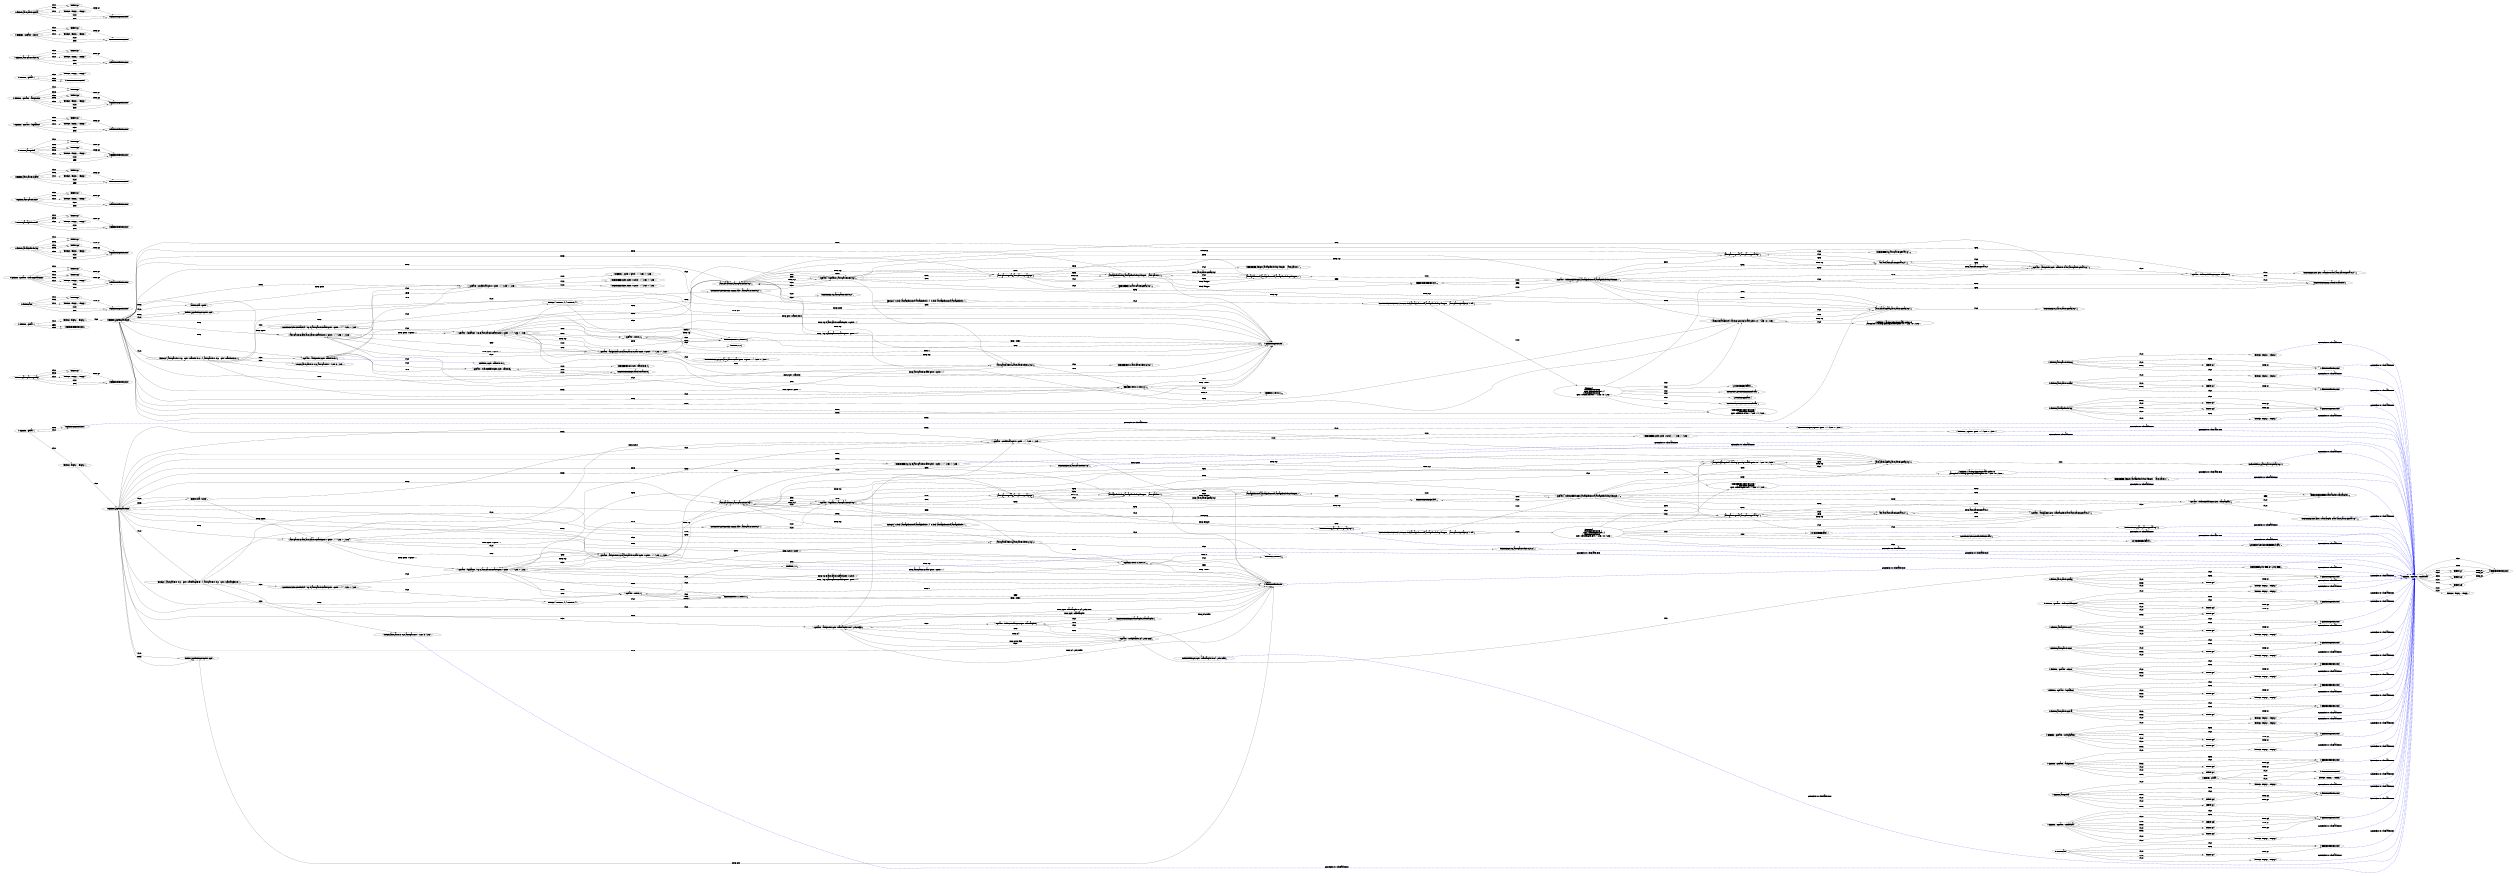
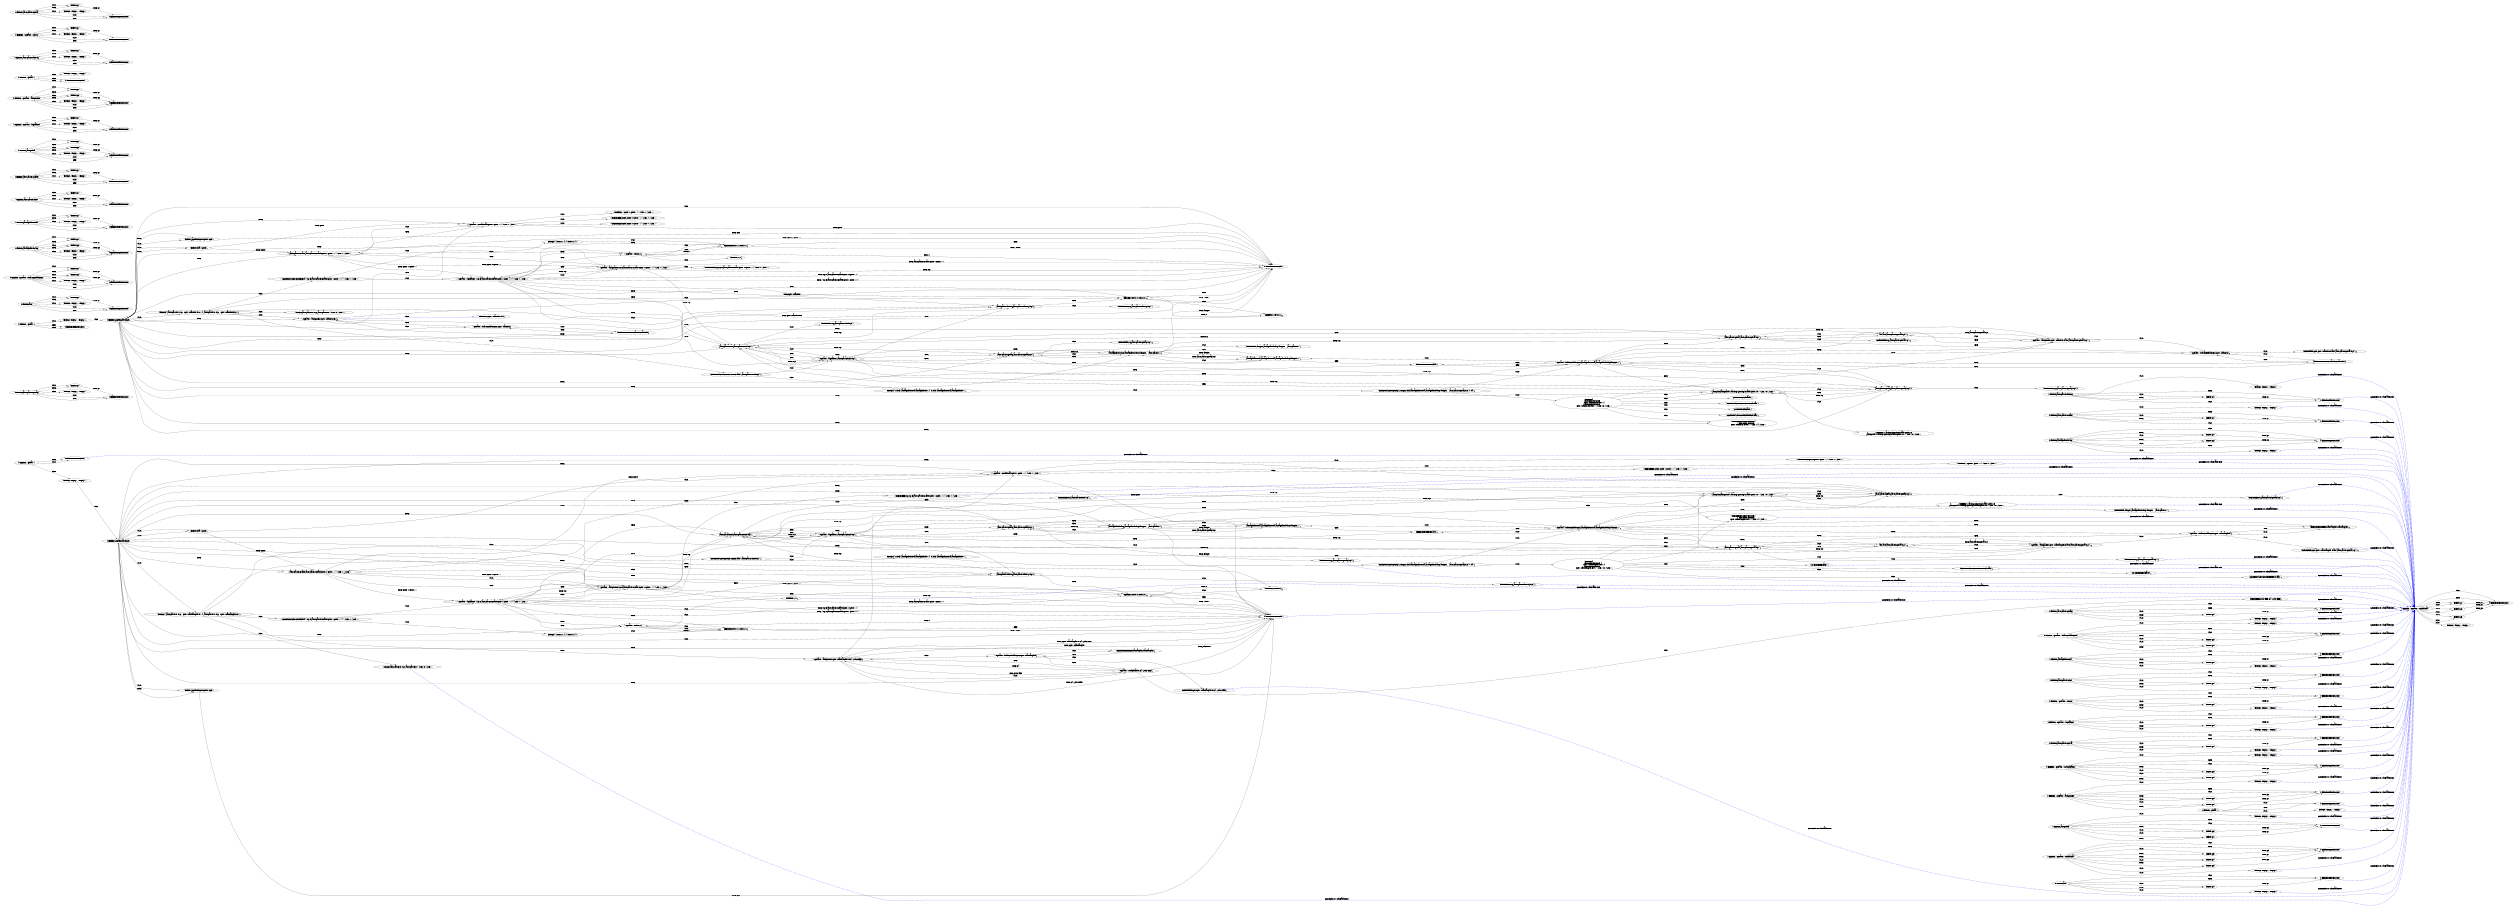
(633, 366) -> none
